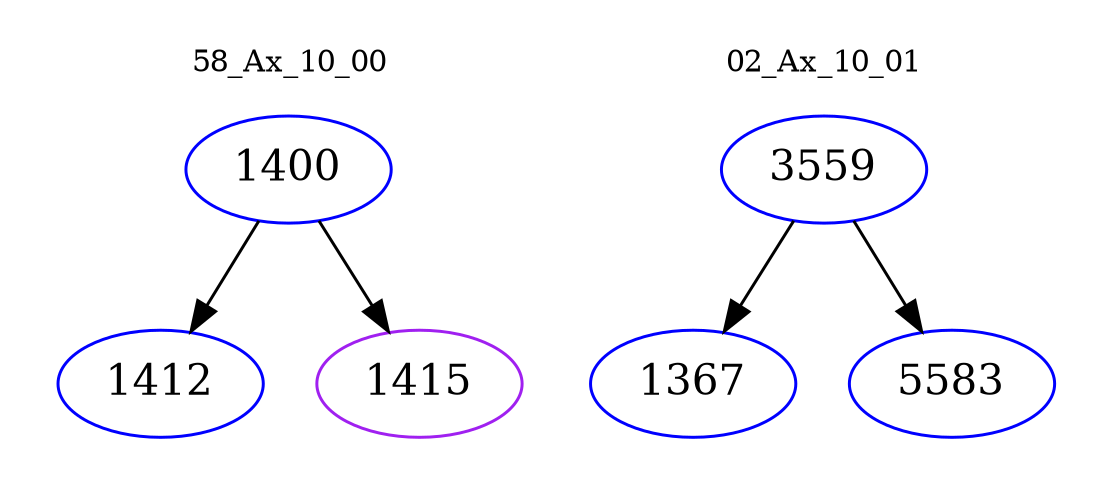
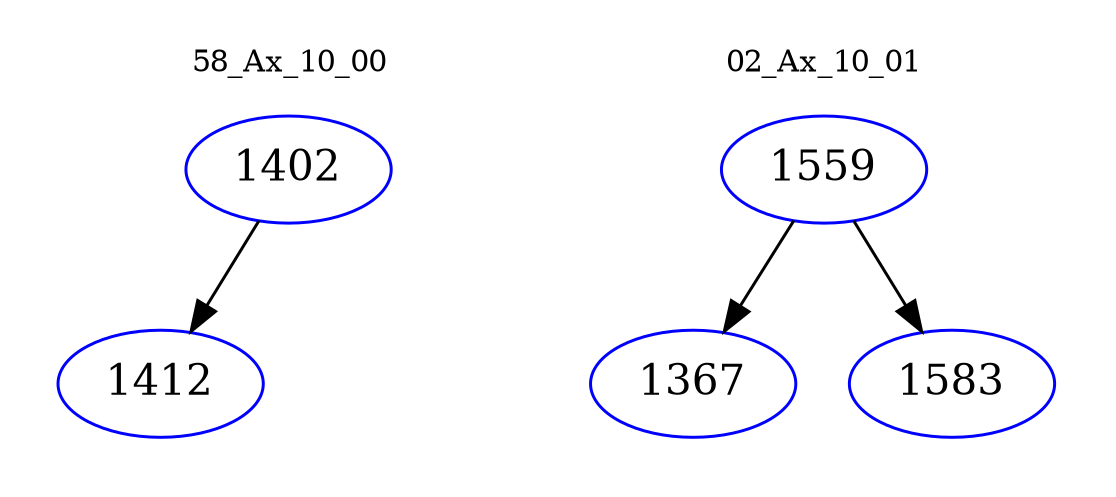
(289, 170) -> (289, 170)
(824, 170) -> (824, 170)
(419, 384) -> none
(952, 384) -> (952, 384)
